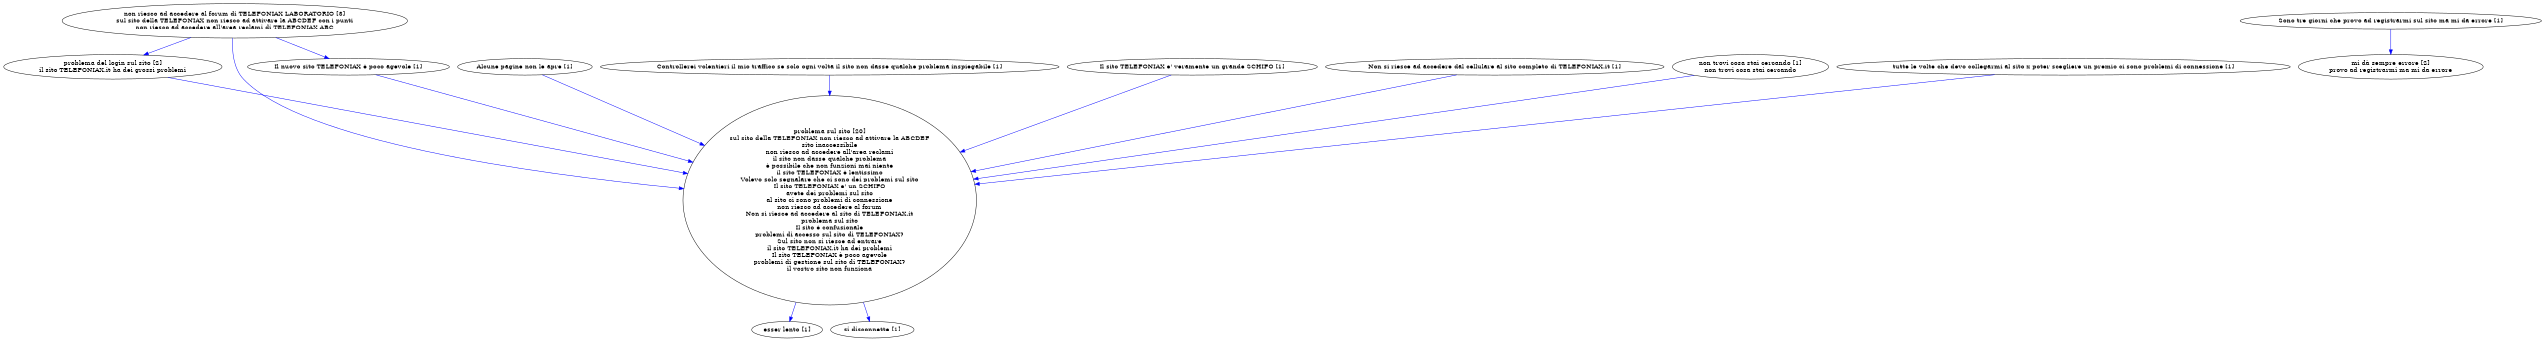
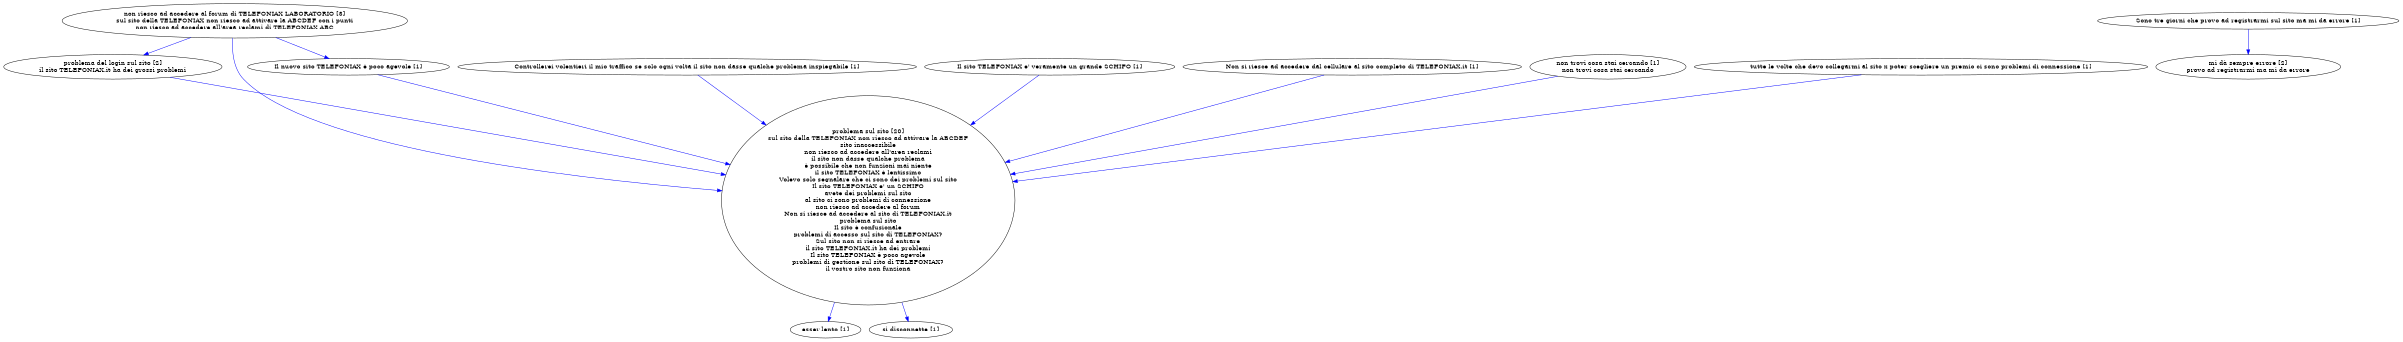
(525, 67) -> none
